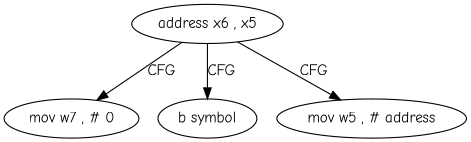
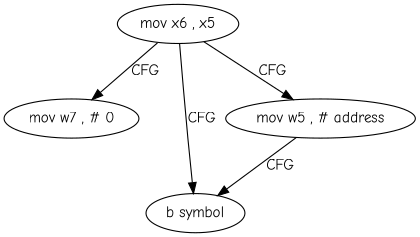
(207, 24) -> (178, 24)
none -> (261, 163)
